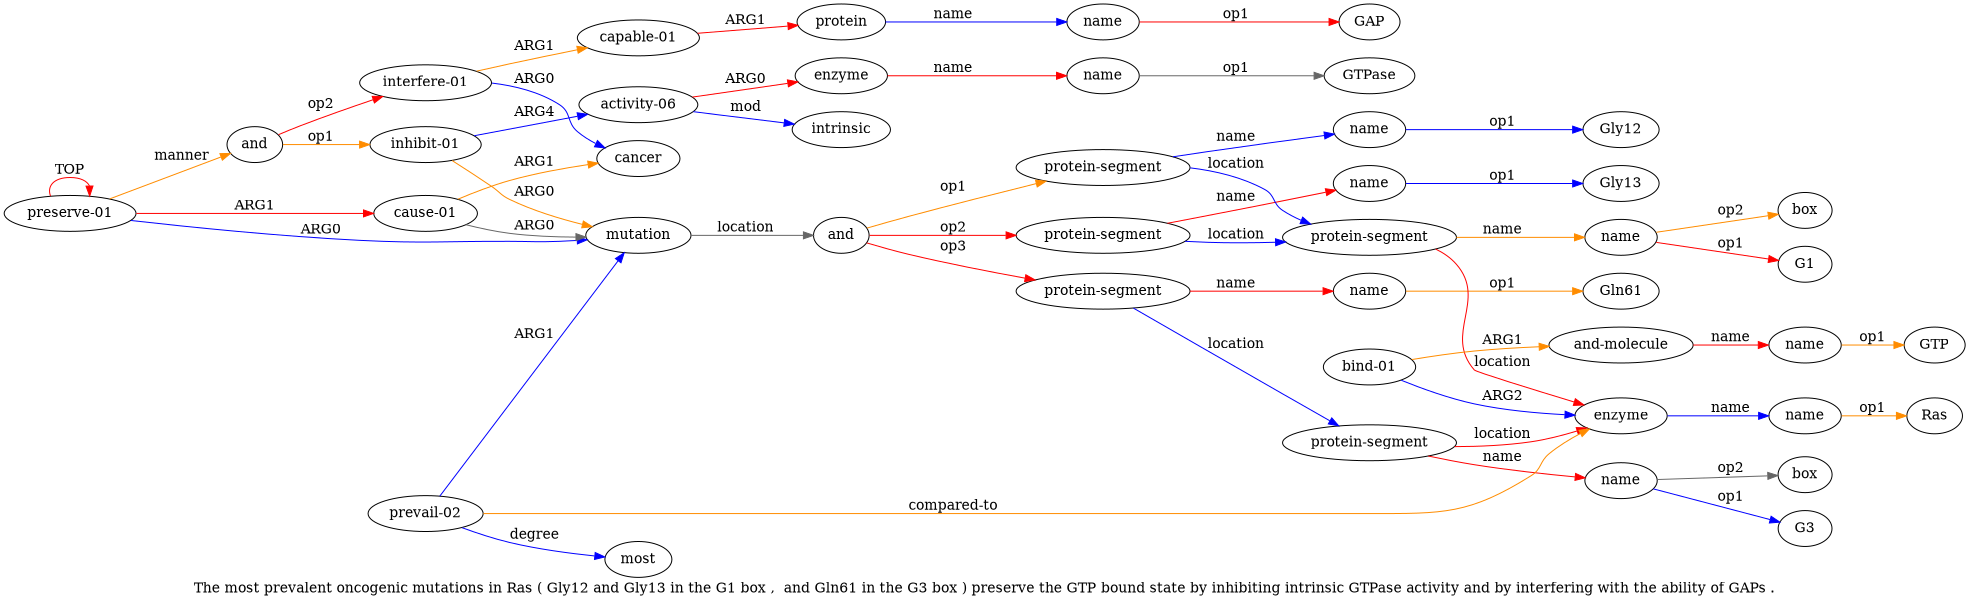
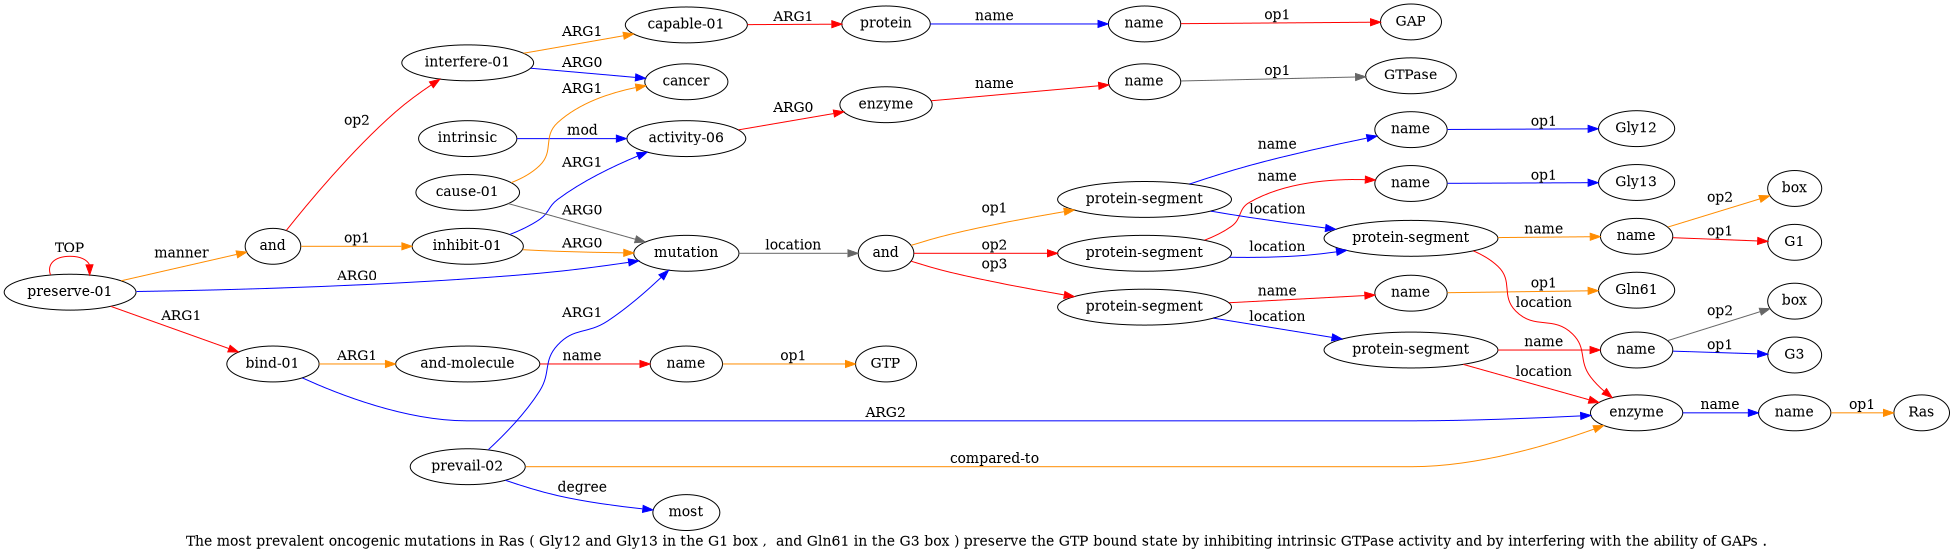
(535, 112) -> (583, 163)
(739, 117) -> (567, 139)
(250, 213) -> (170, 327)
